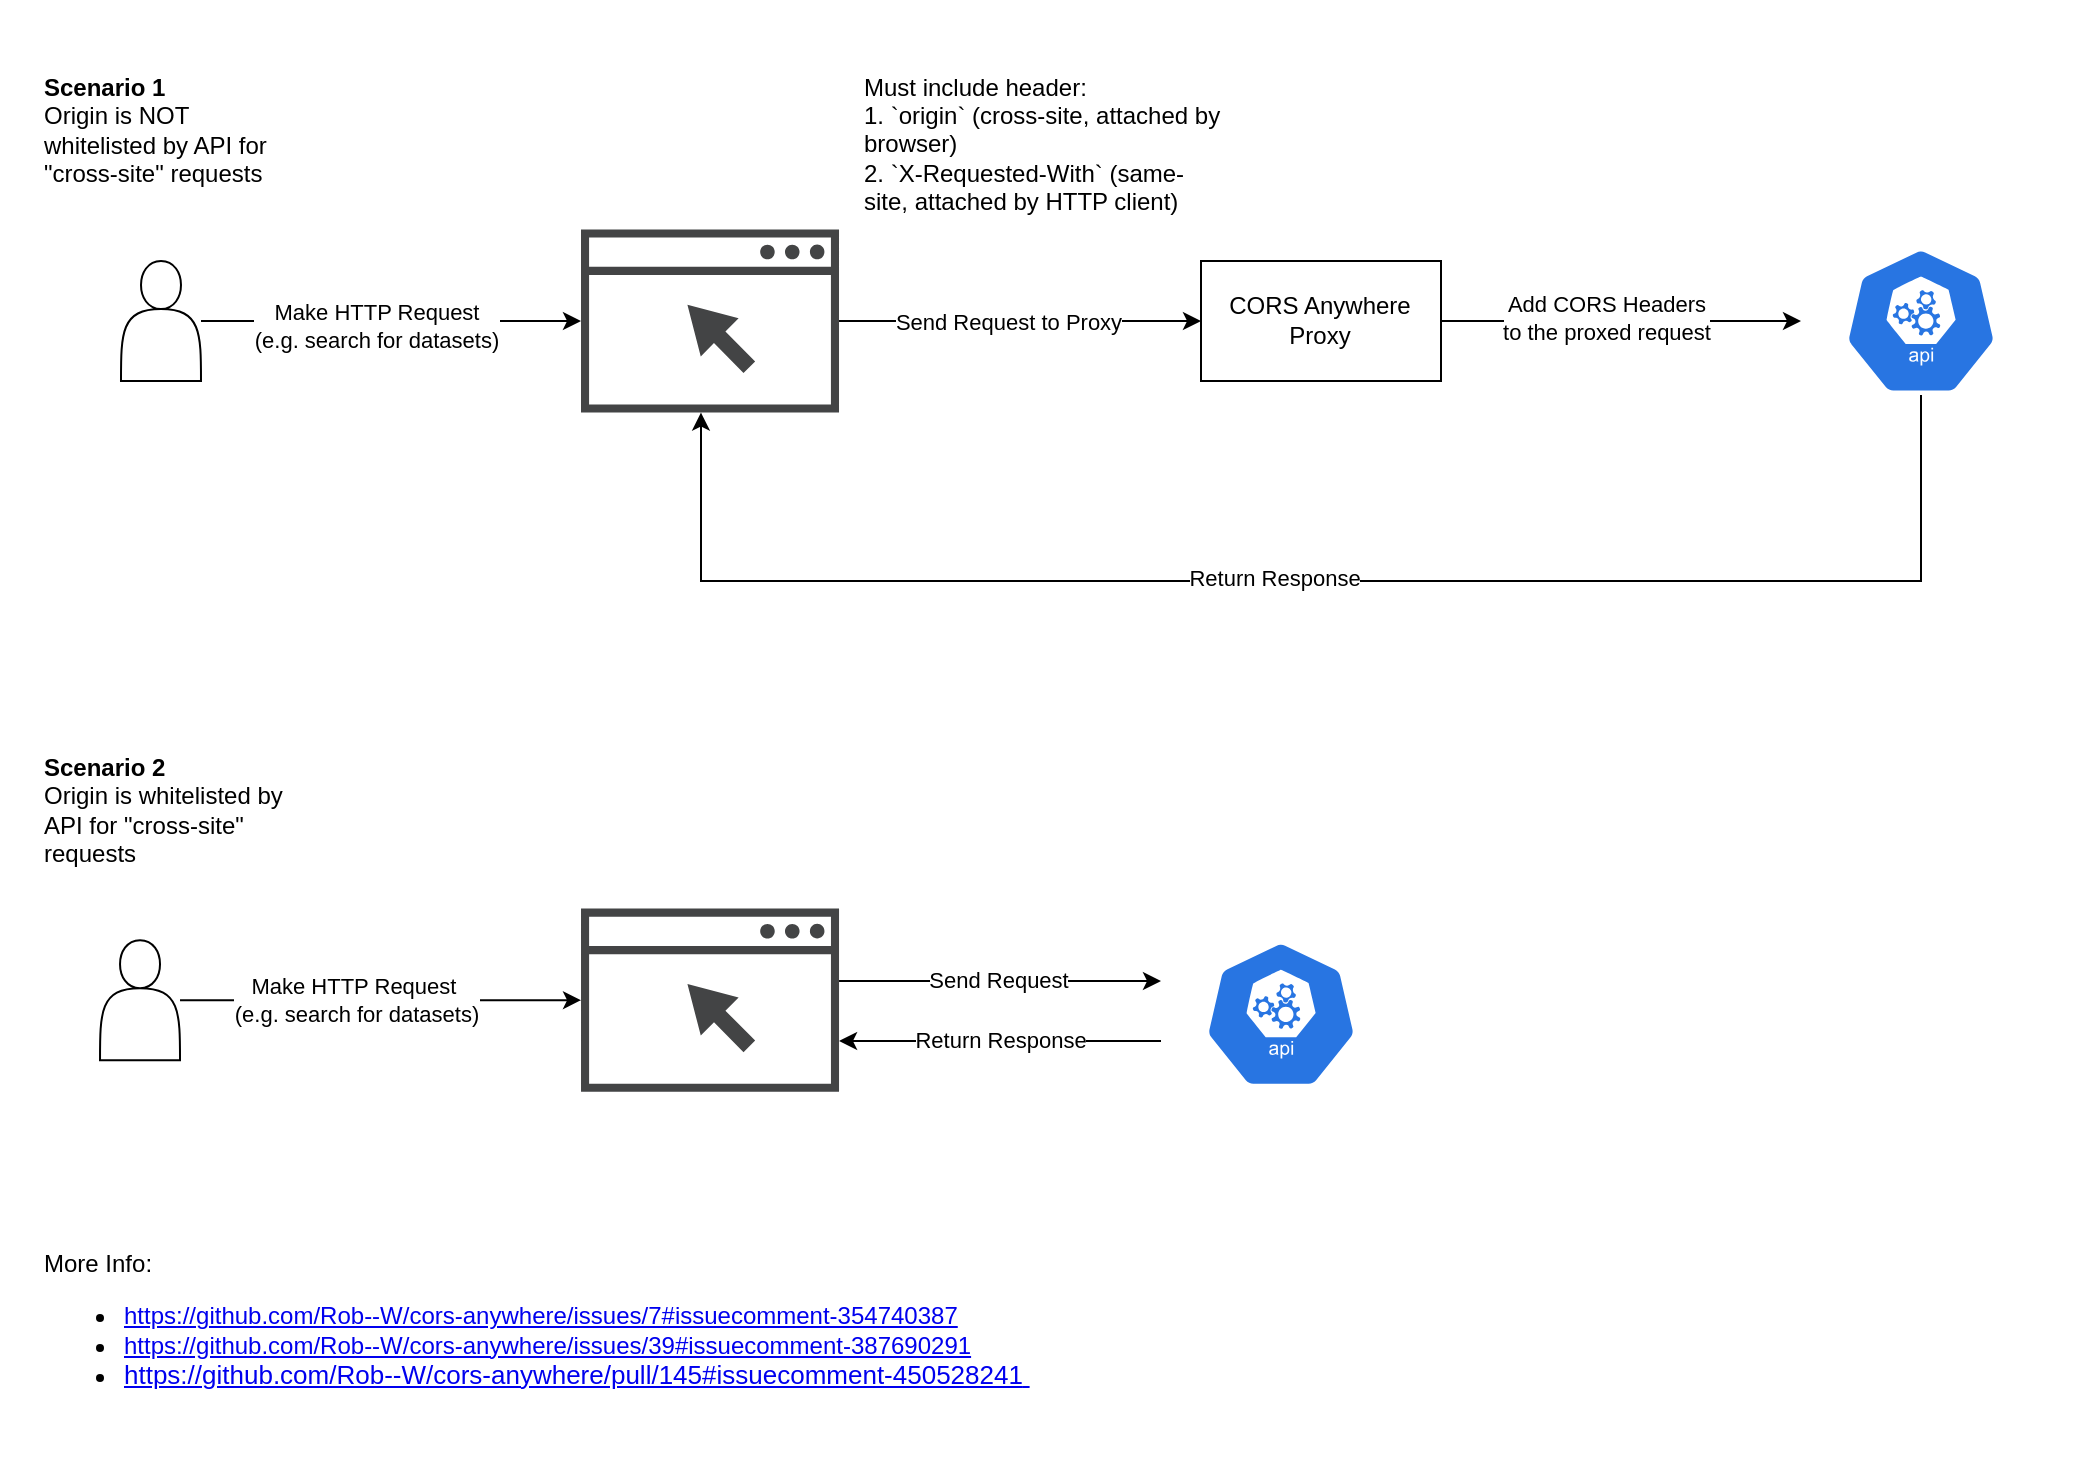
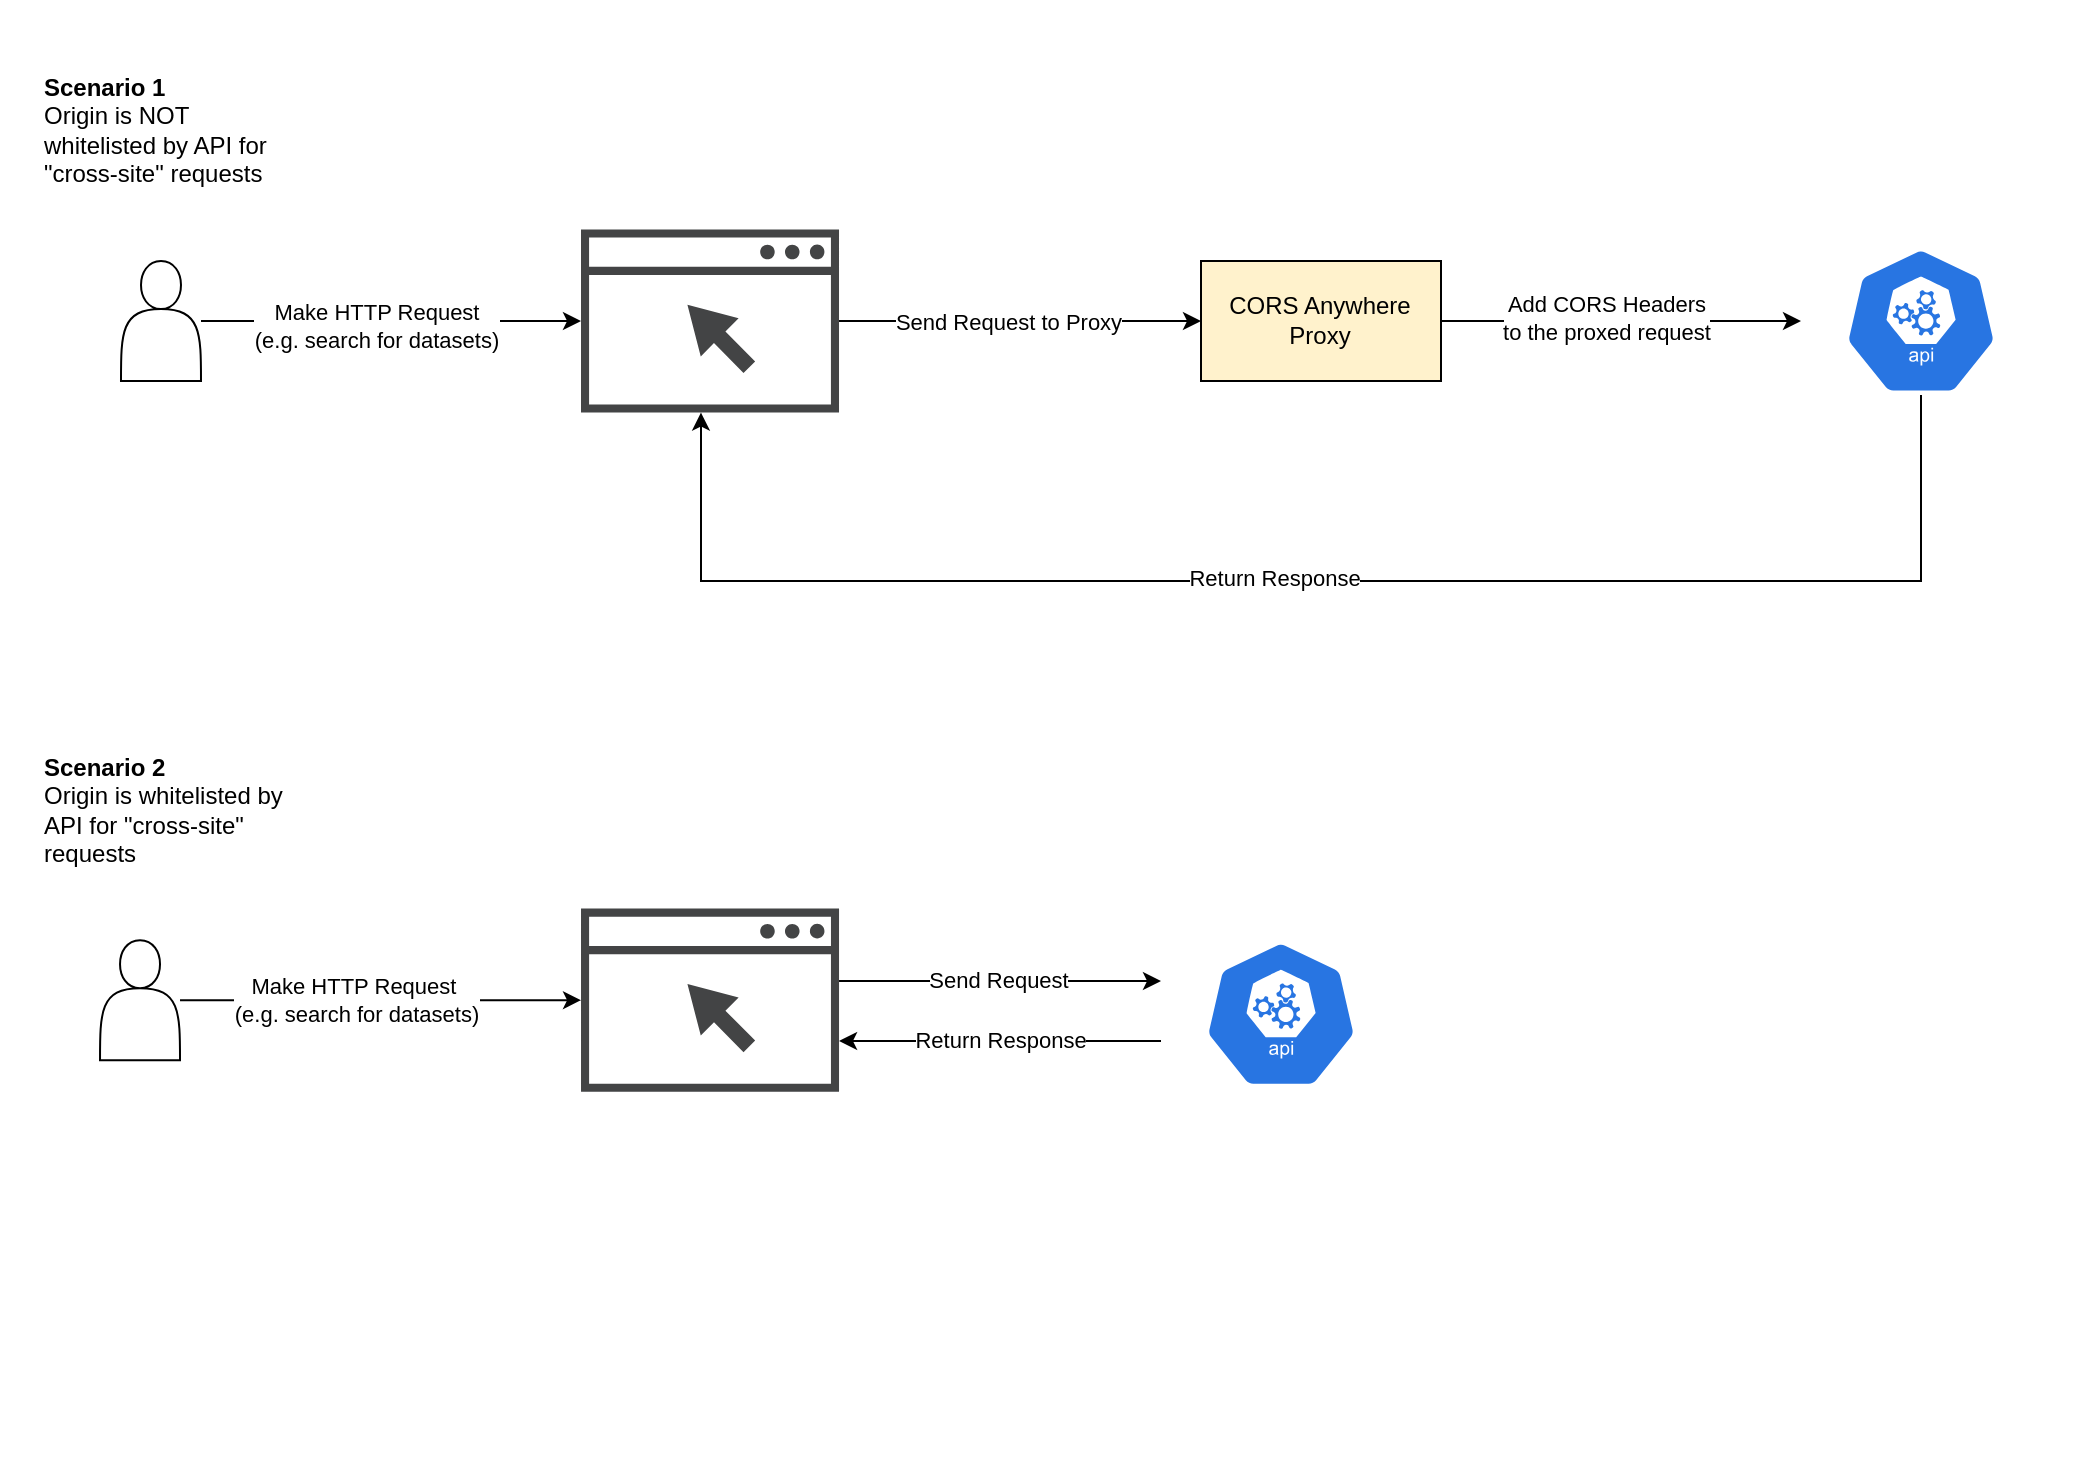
(1042, 145) -> none
(1321, 321) -> (1321, 321)
(571, 1331) -> none
